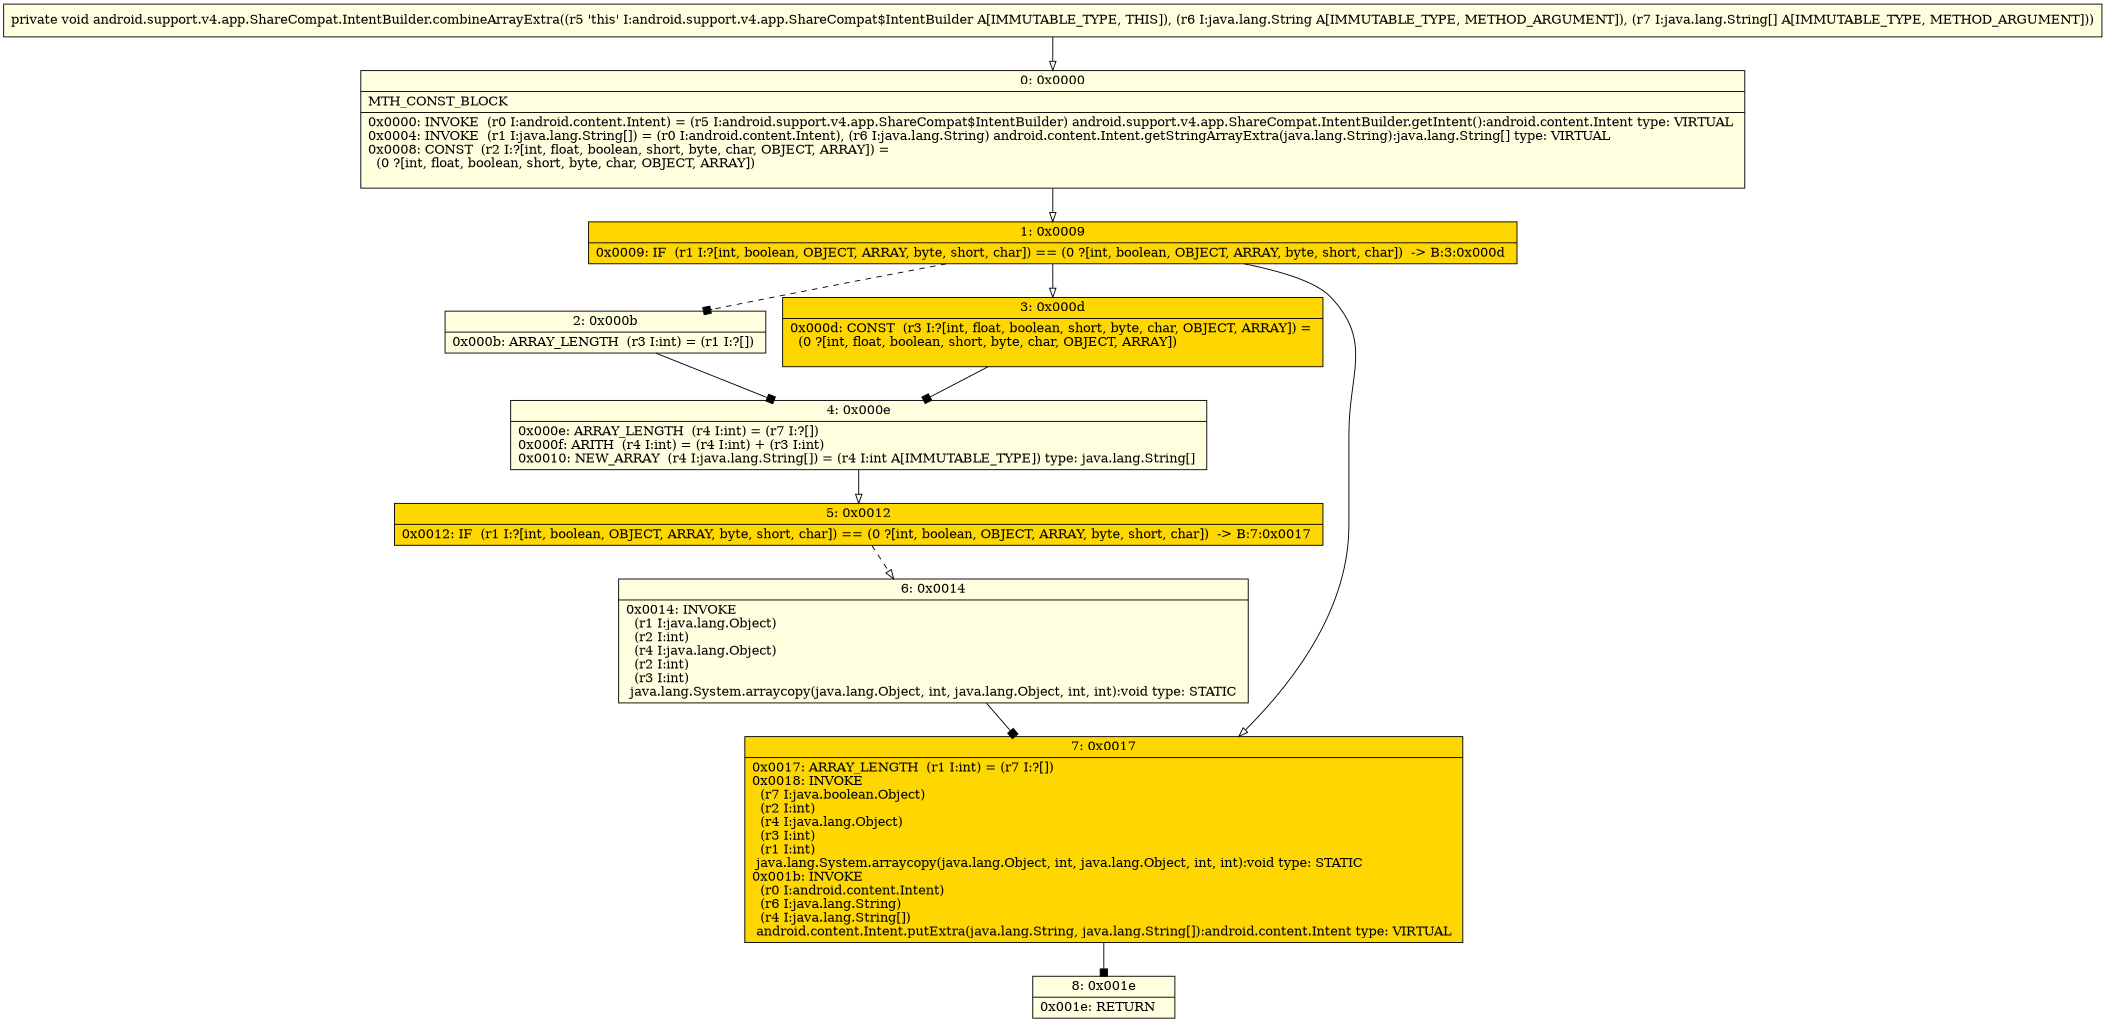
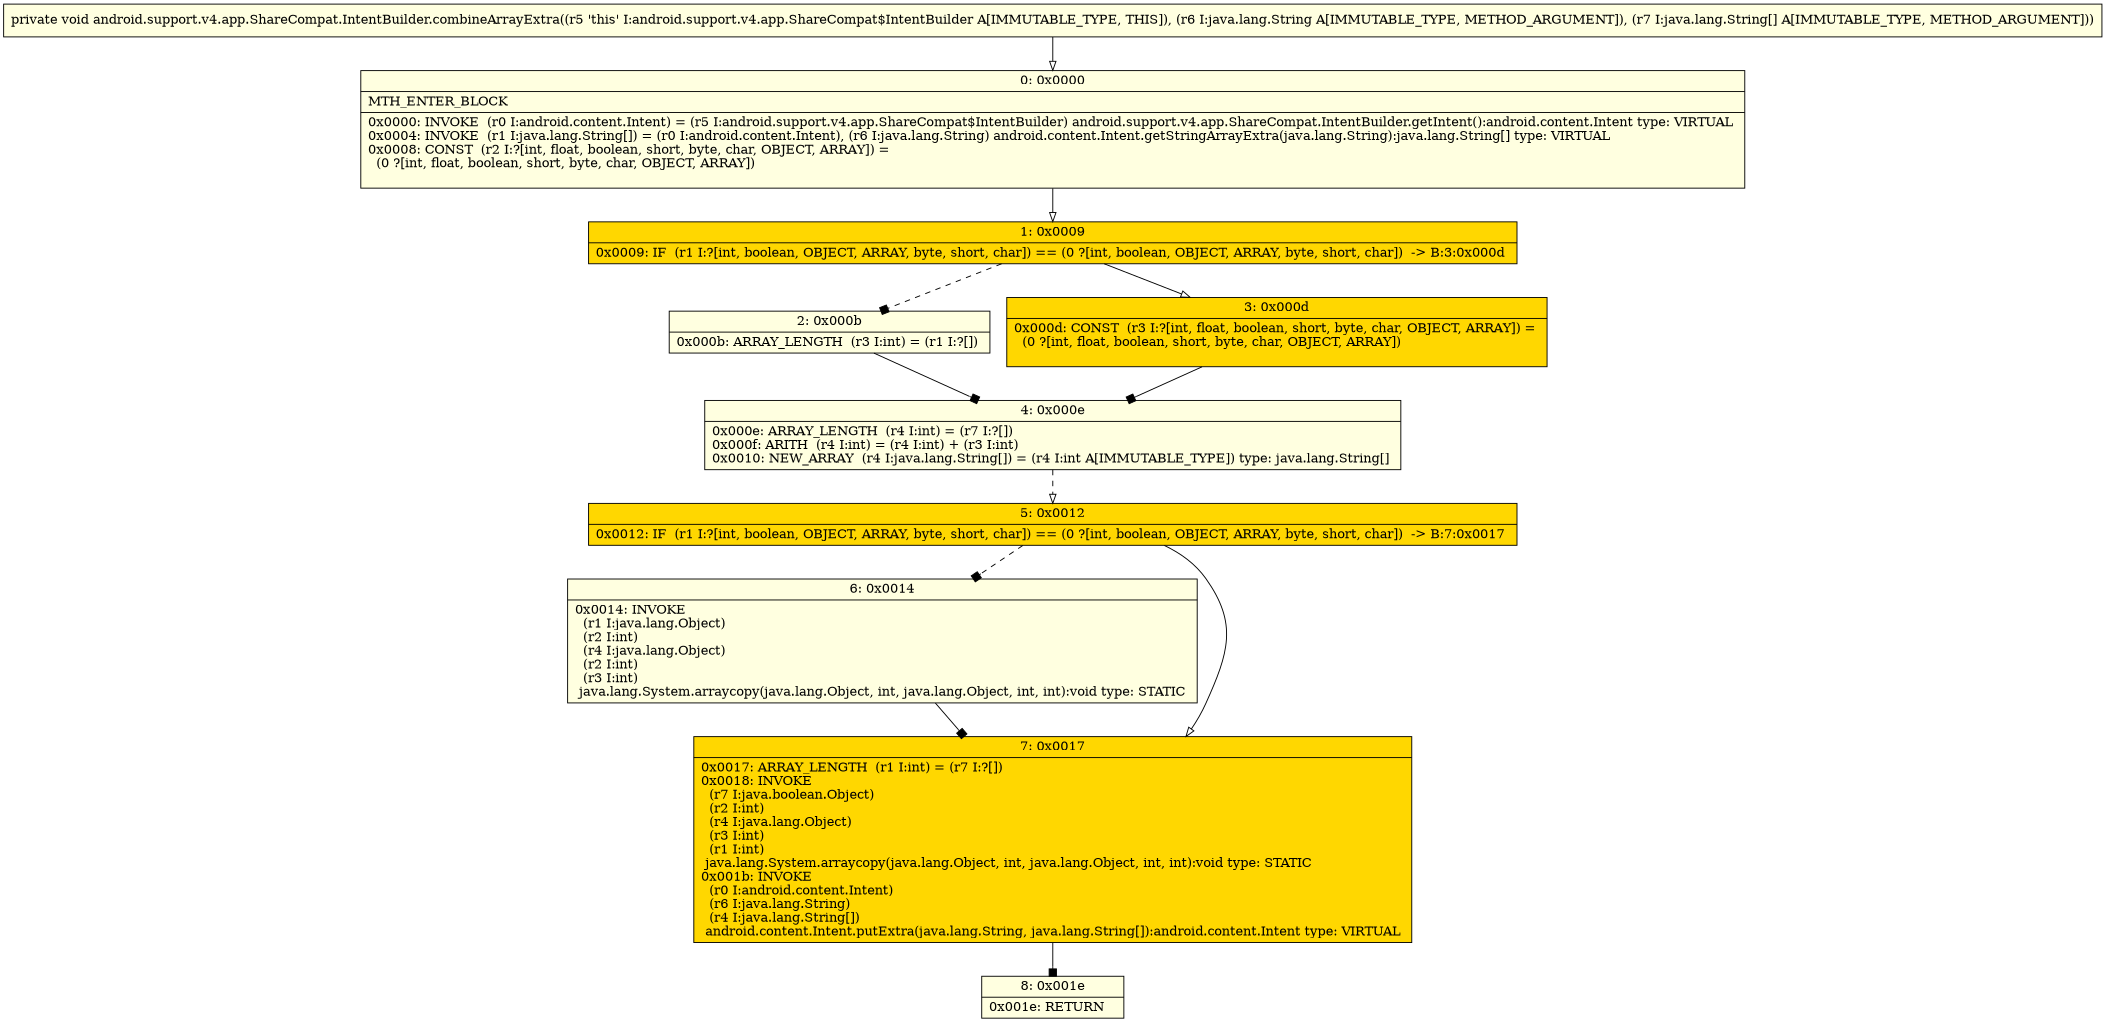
(438, 102) -> (438, 102)
(1349, 478) -> (1226, 628)
(859, 482) -> (1053, 482)
(880, 558) -> (1002, 560)
